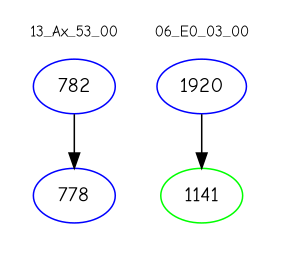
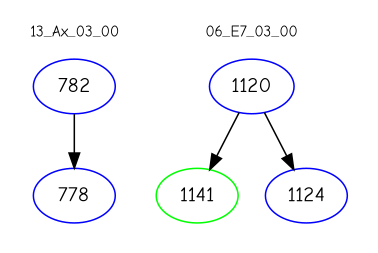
(74, 33) -> (75, 33)
(202, 33) -> (252, 33)
(202, 86) -> (252, 86)
none -> (306, 196)
